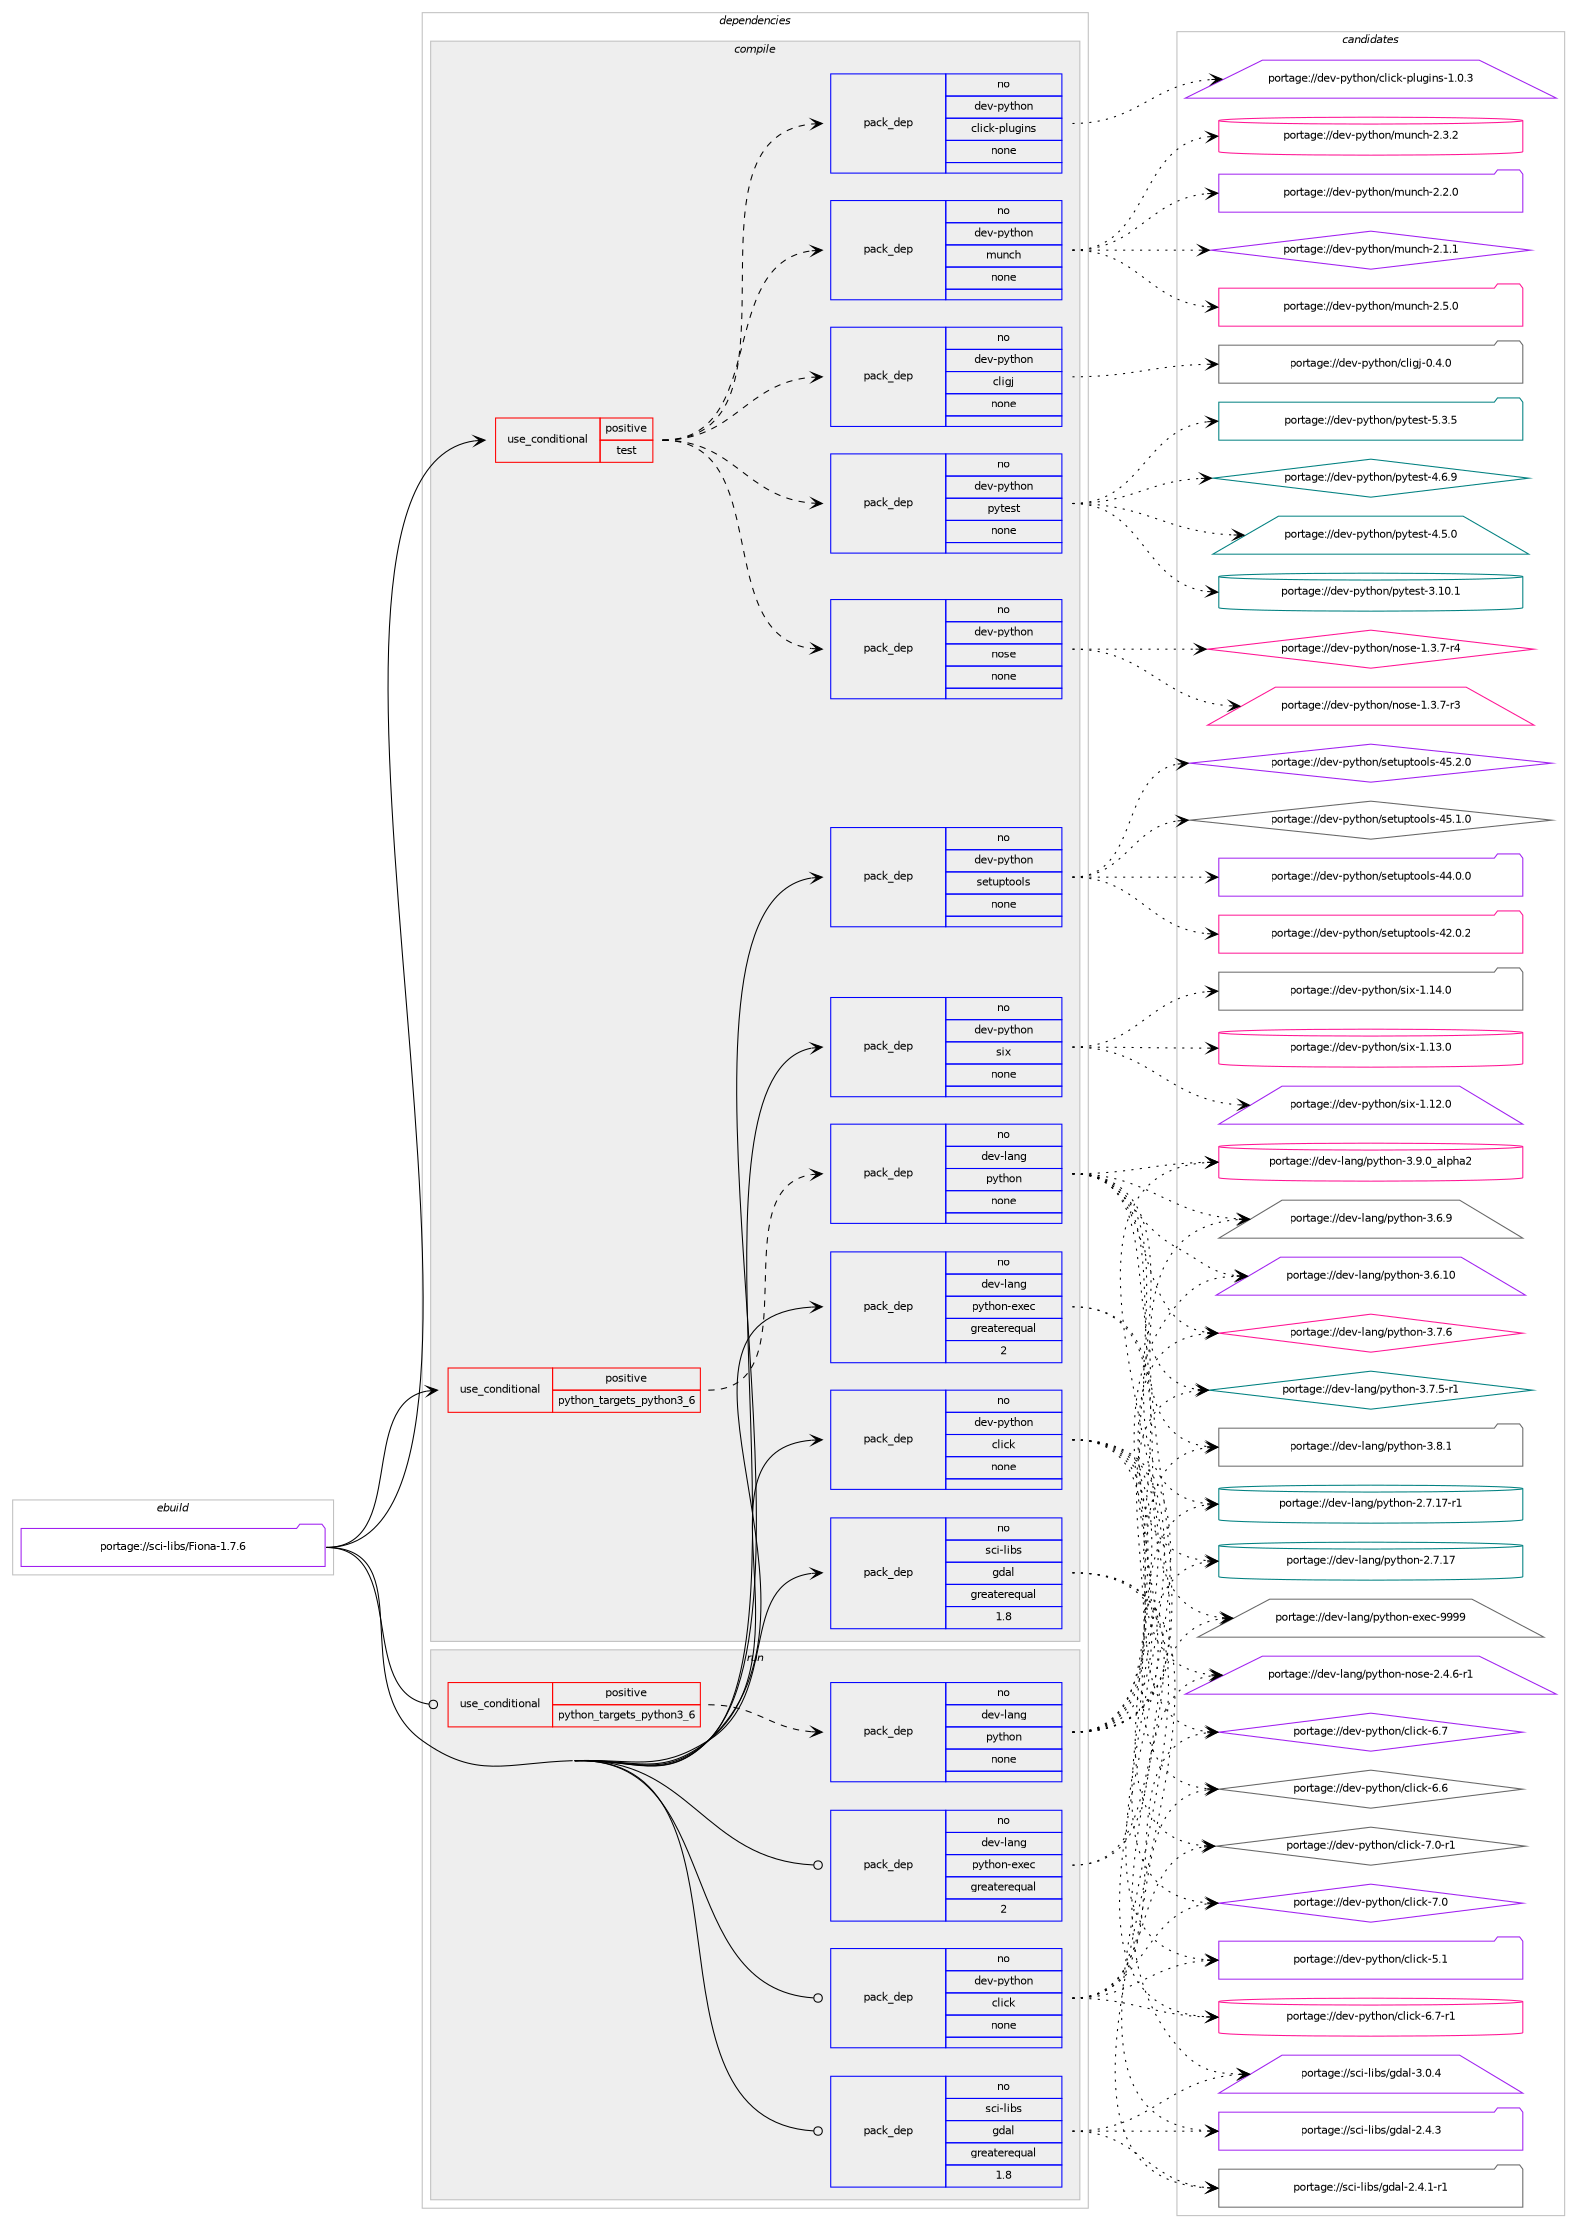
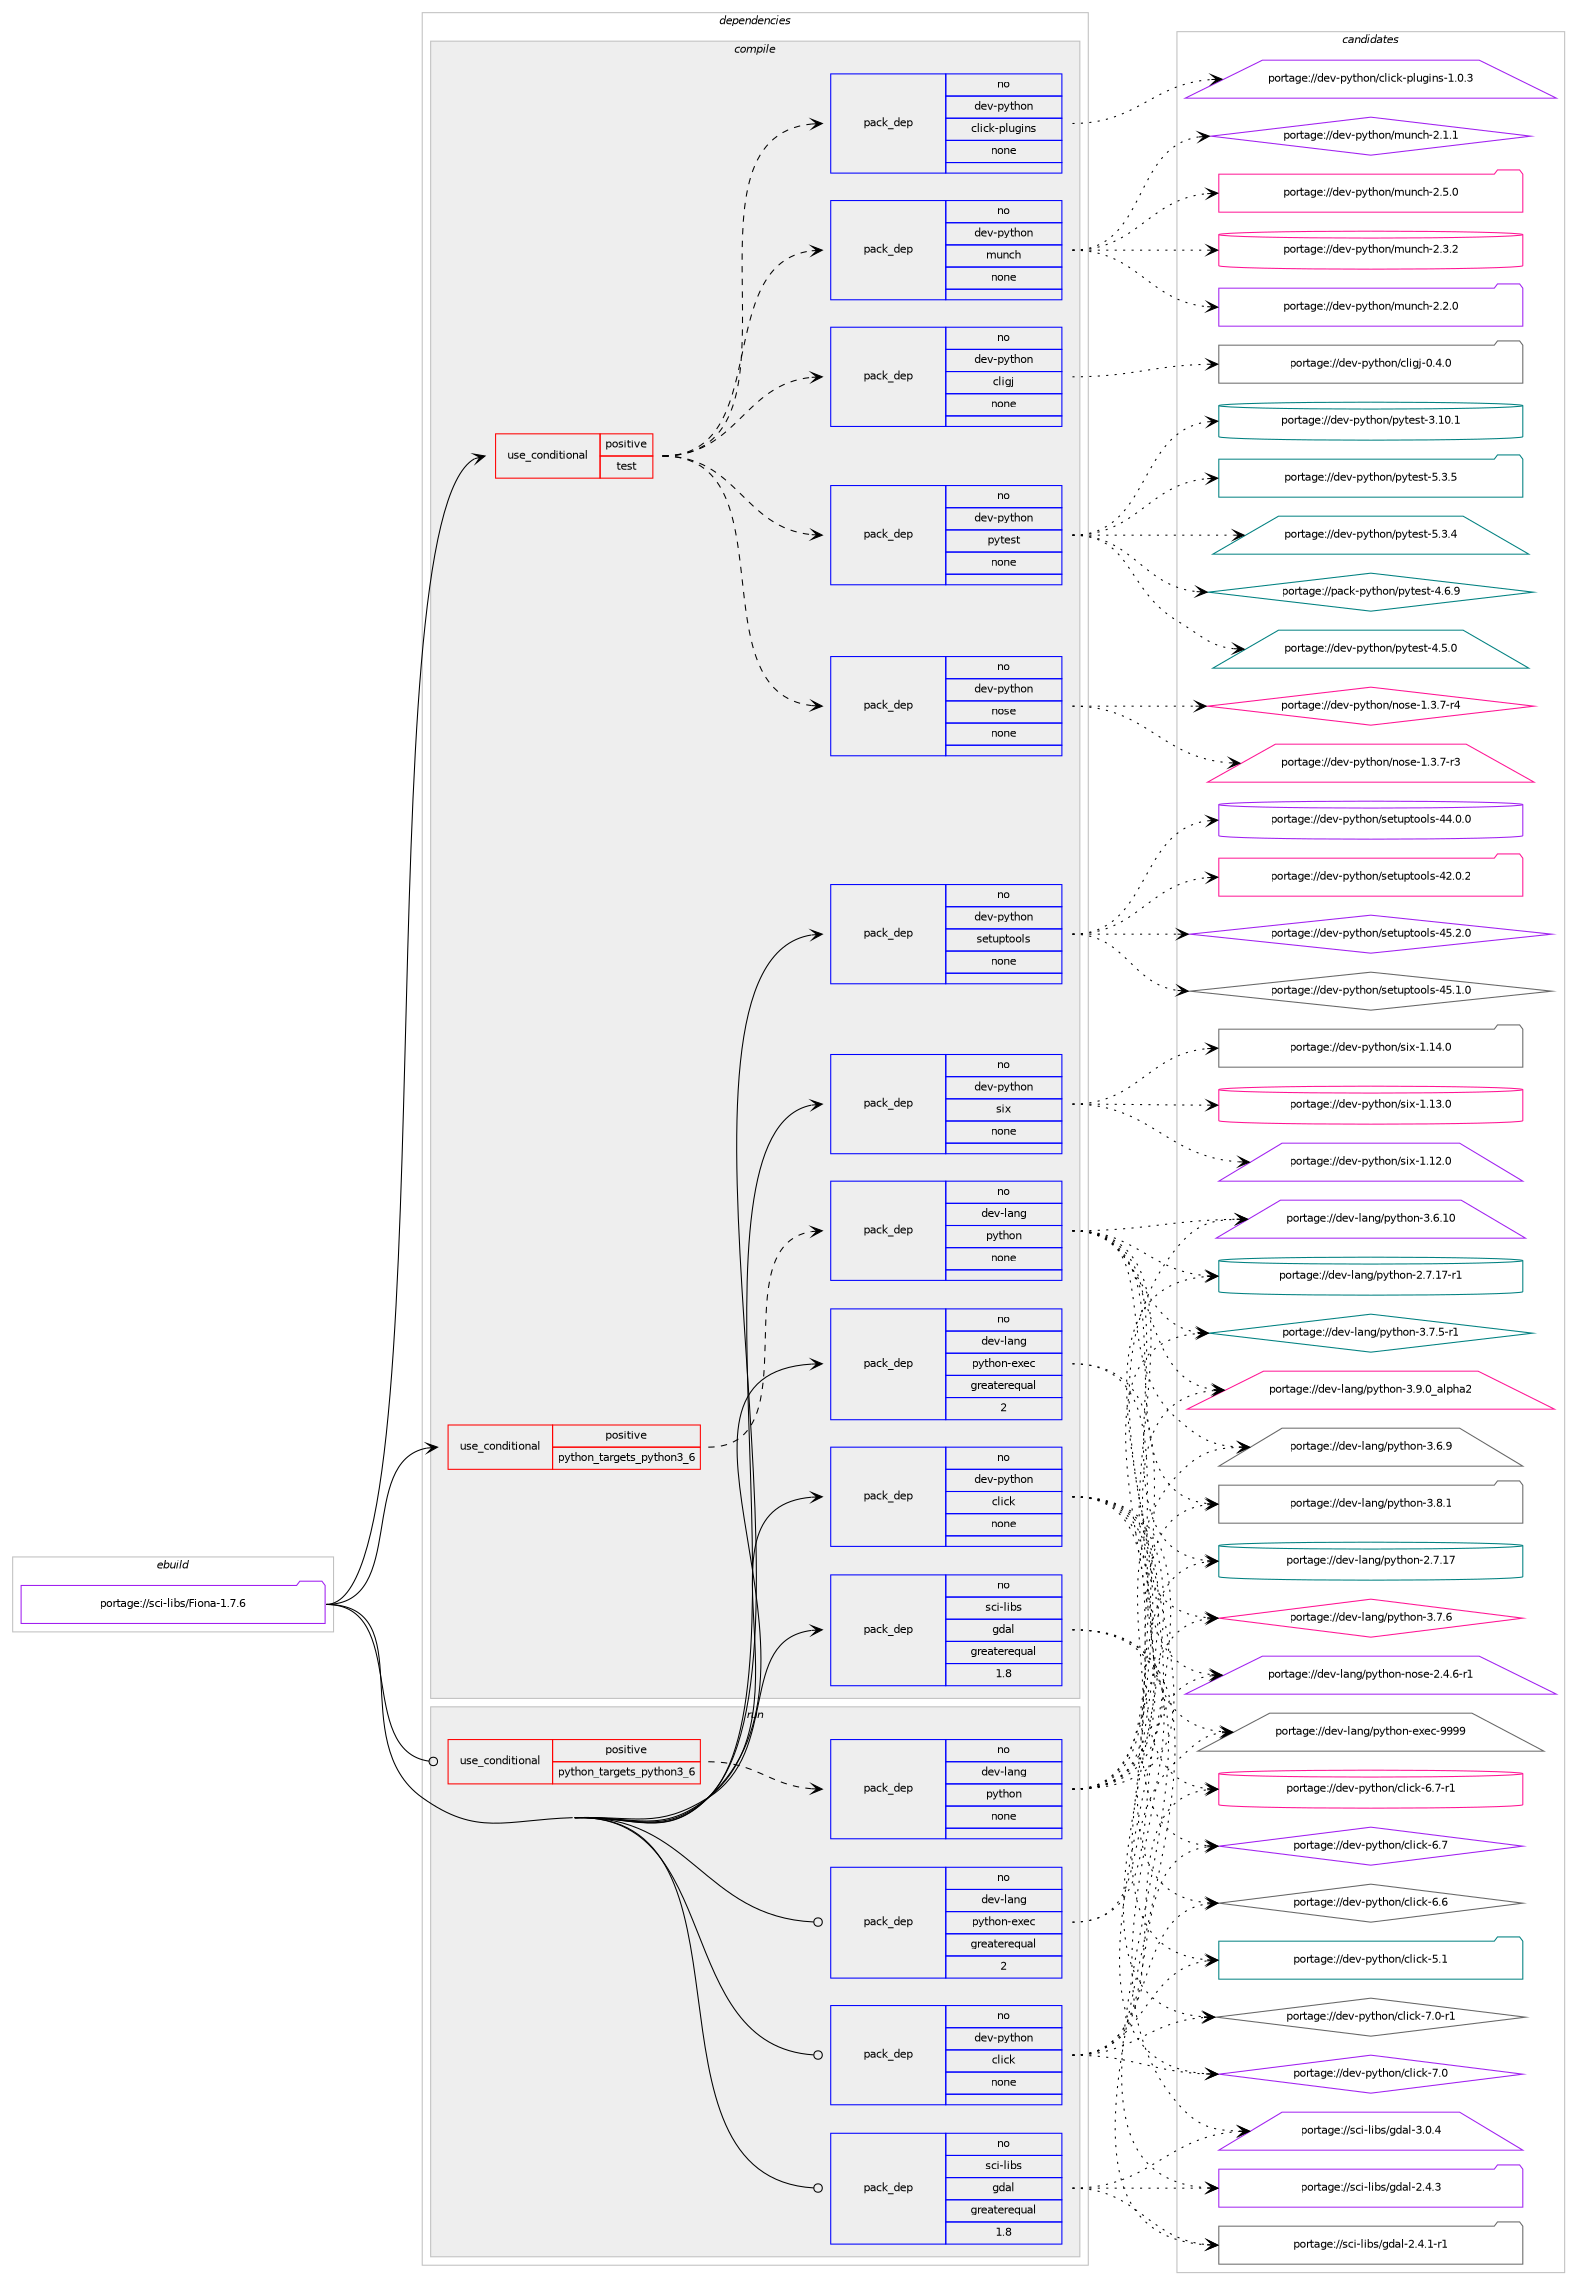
(1371, 478) -> (1371, 592)
none -> (1371, 535)
(1371, 877) -> (1371, 820)
(1371, 1162) -> (1371, 1390)
(1371, 1960) -> (1371, 1960)
